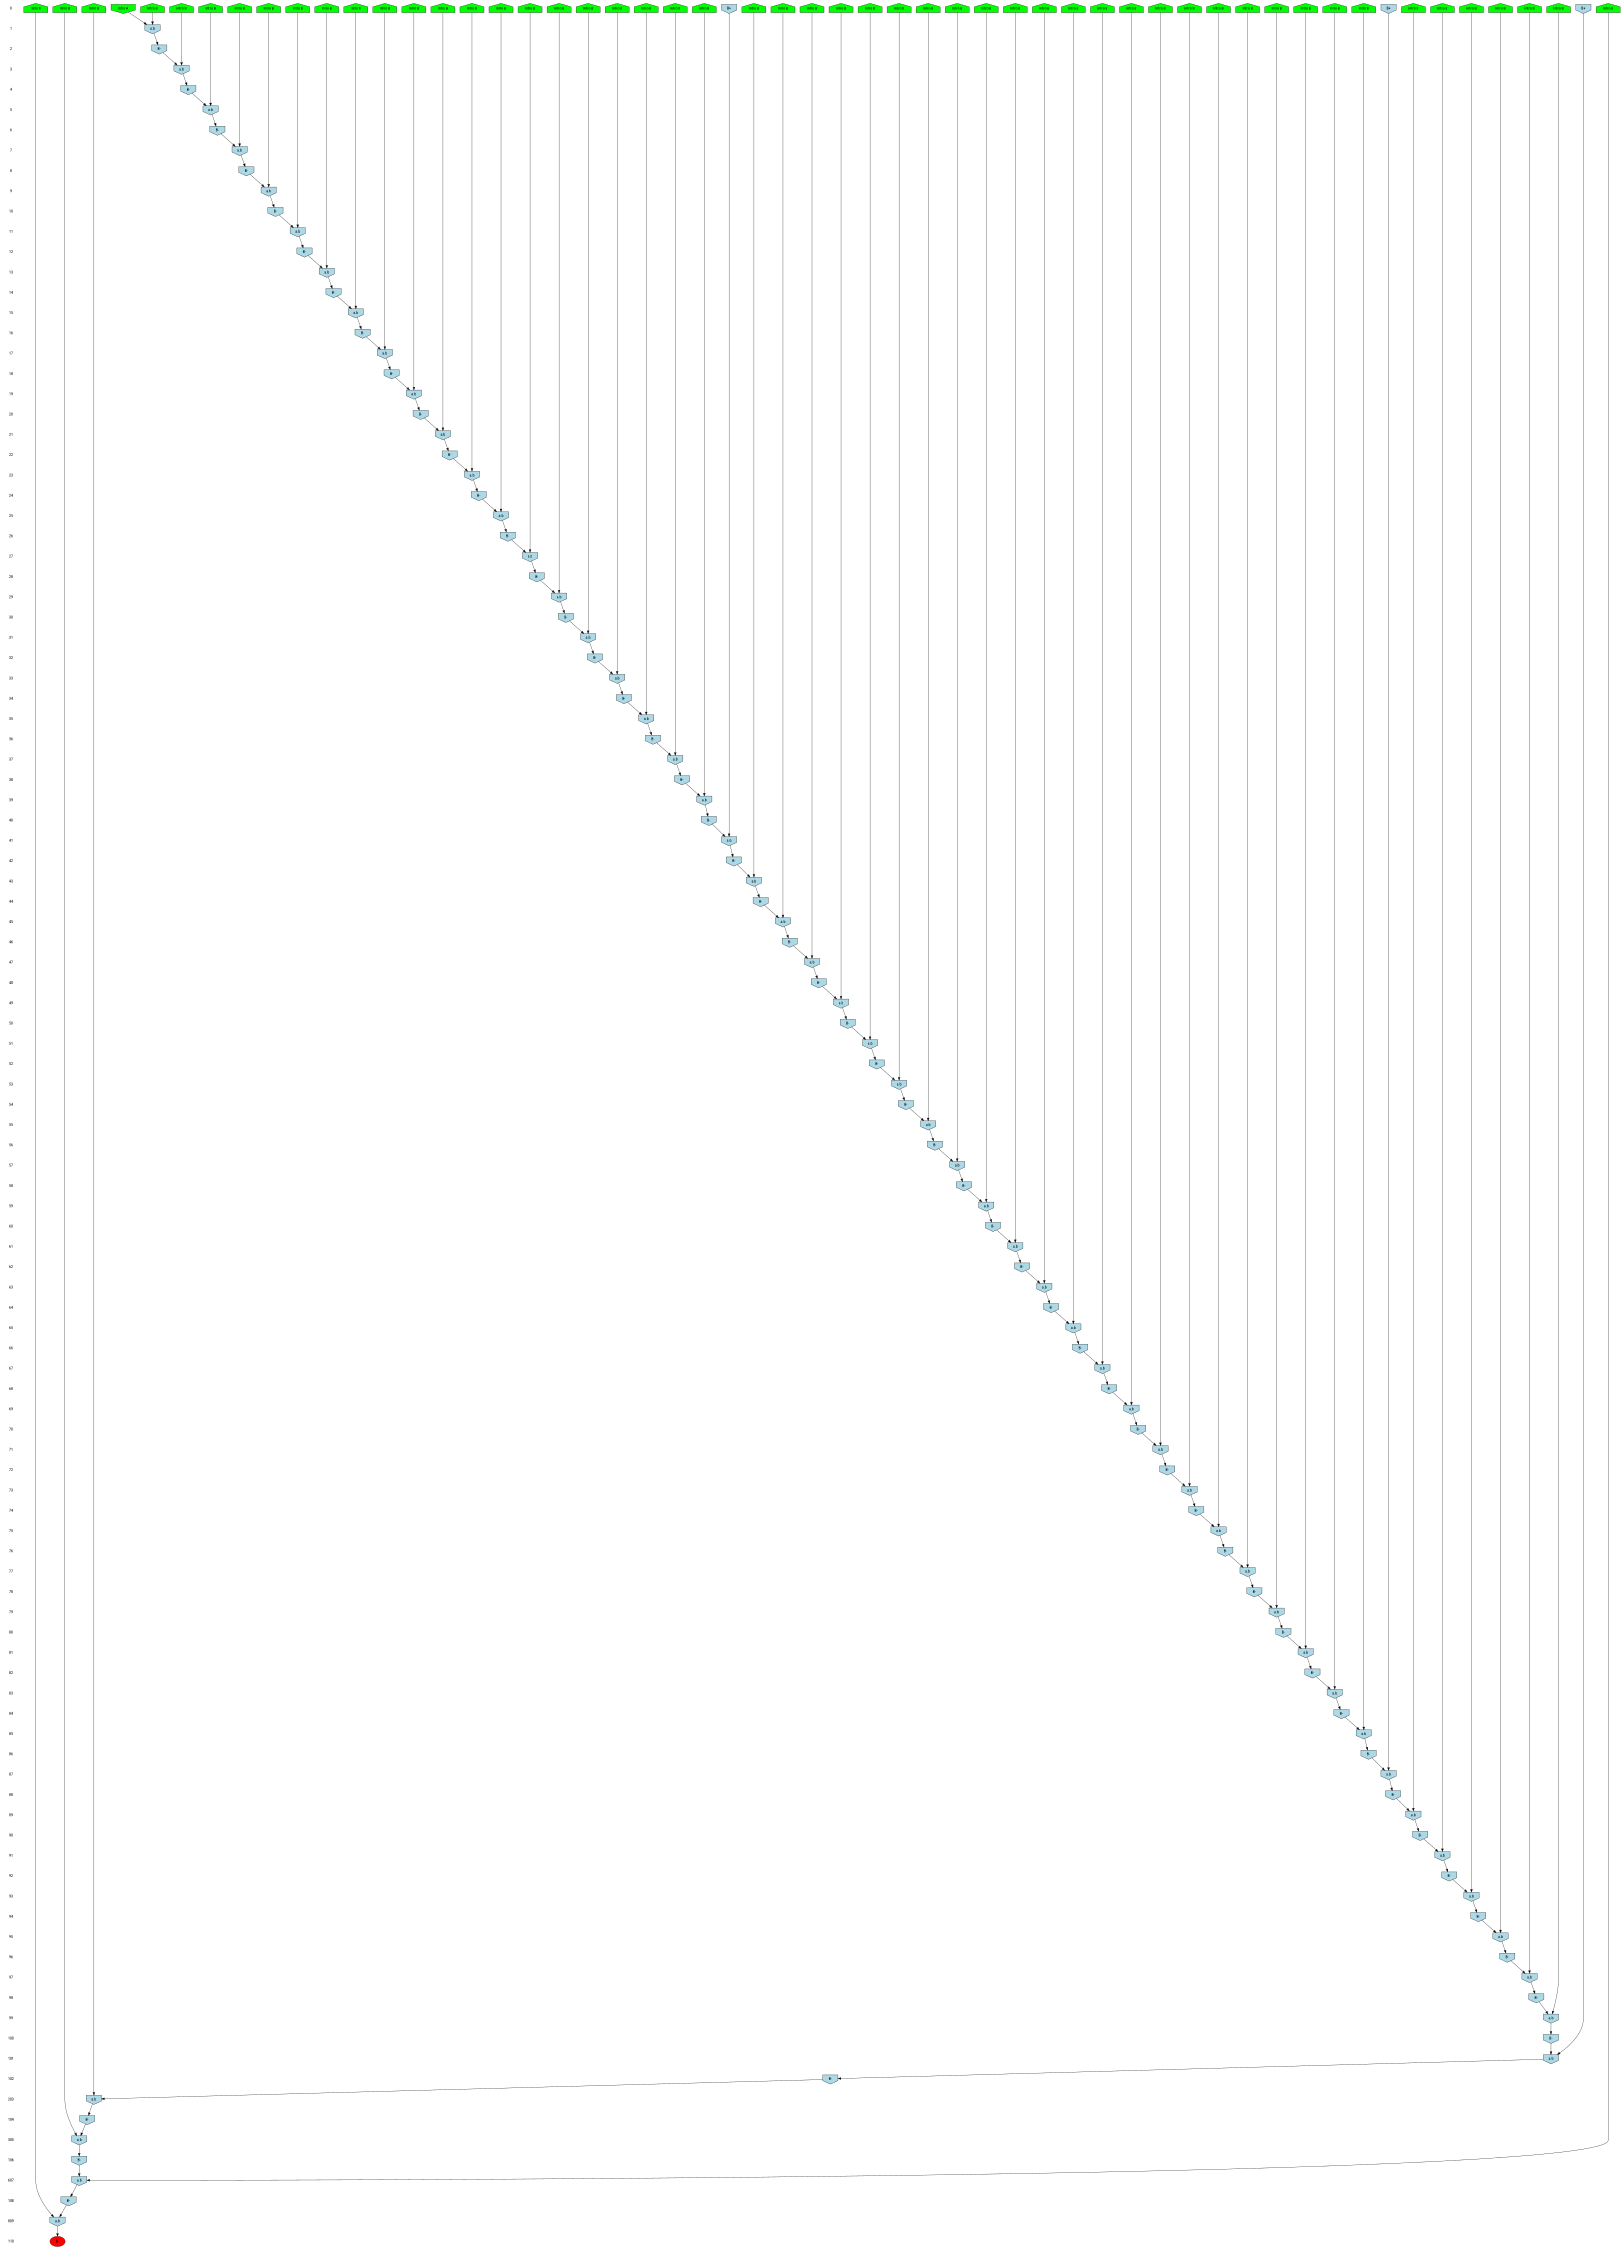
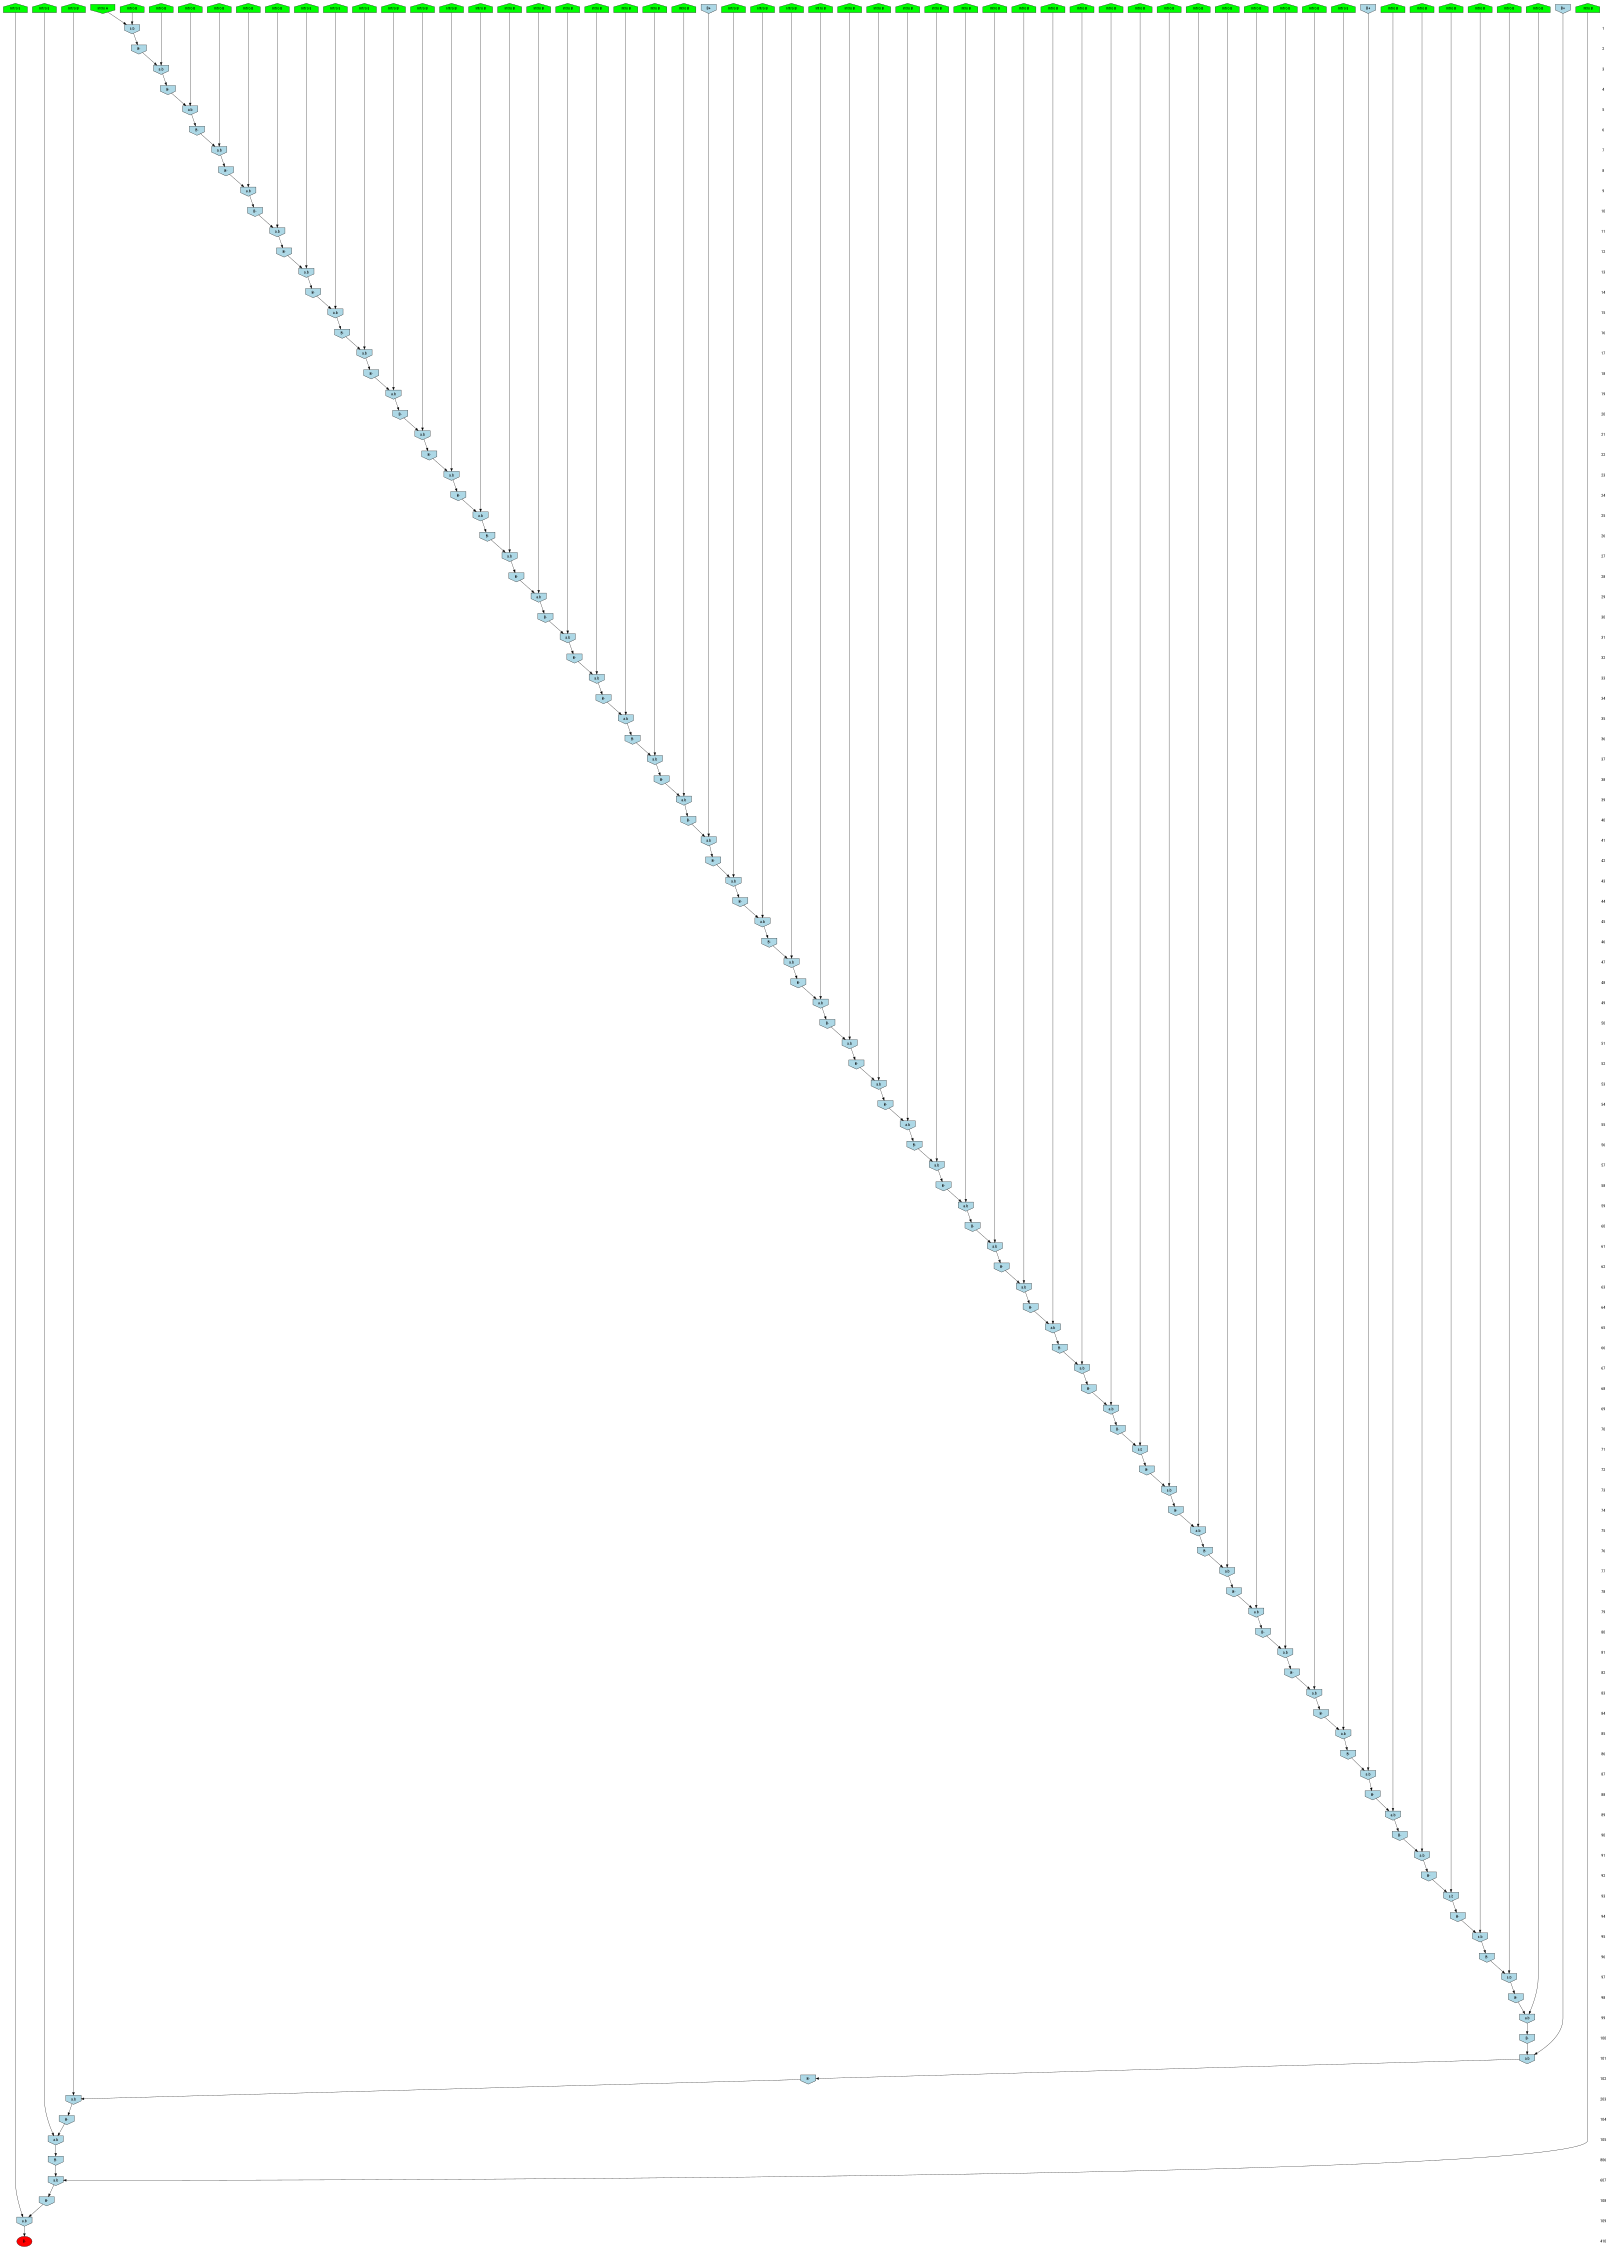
(11, 8) -> none
(11, 2140) -> (1603, 2140)
(11, 2160) -> (1603, 2160)
(11, 2221) -> (1603, 2221)
(11, 2241) -> (1603, 2241)
